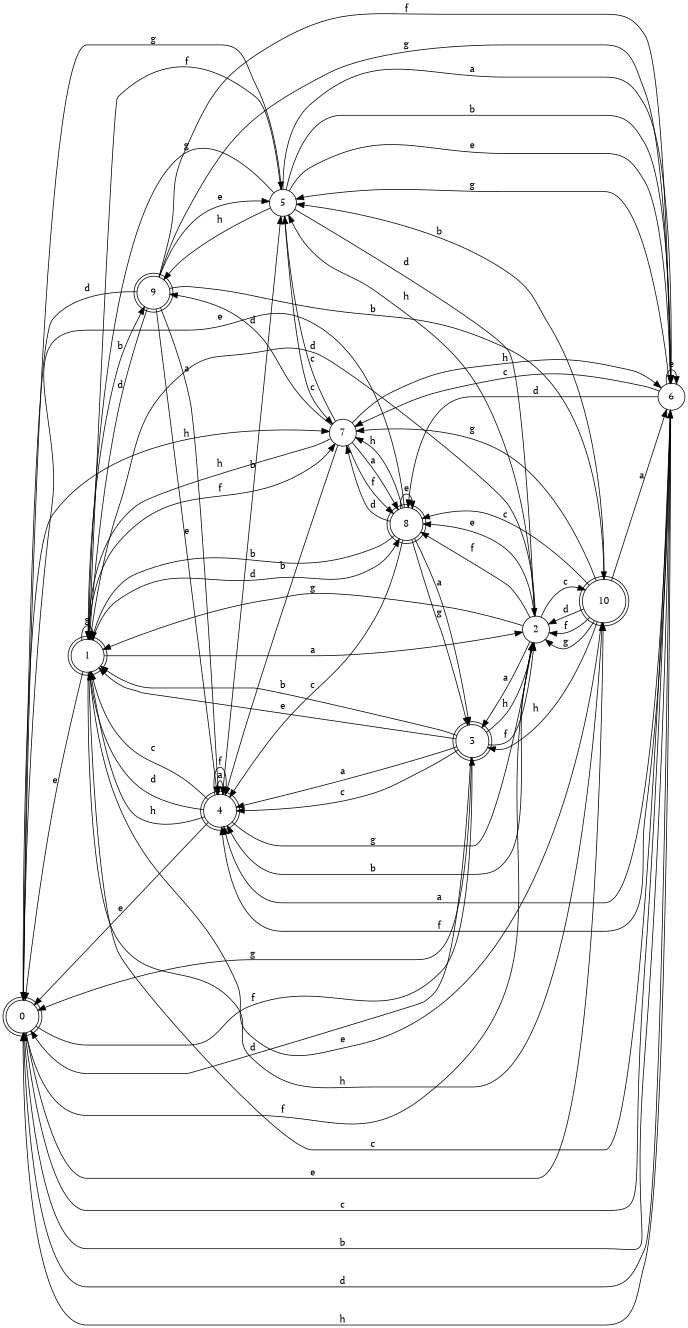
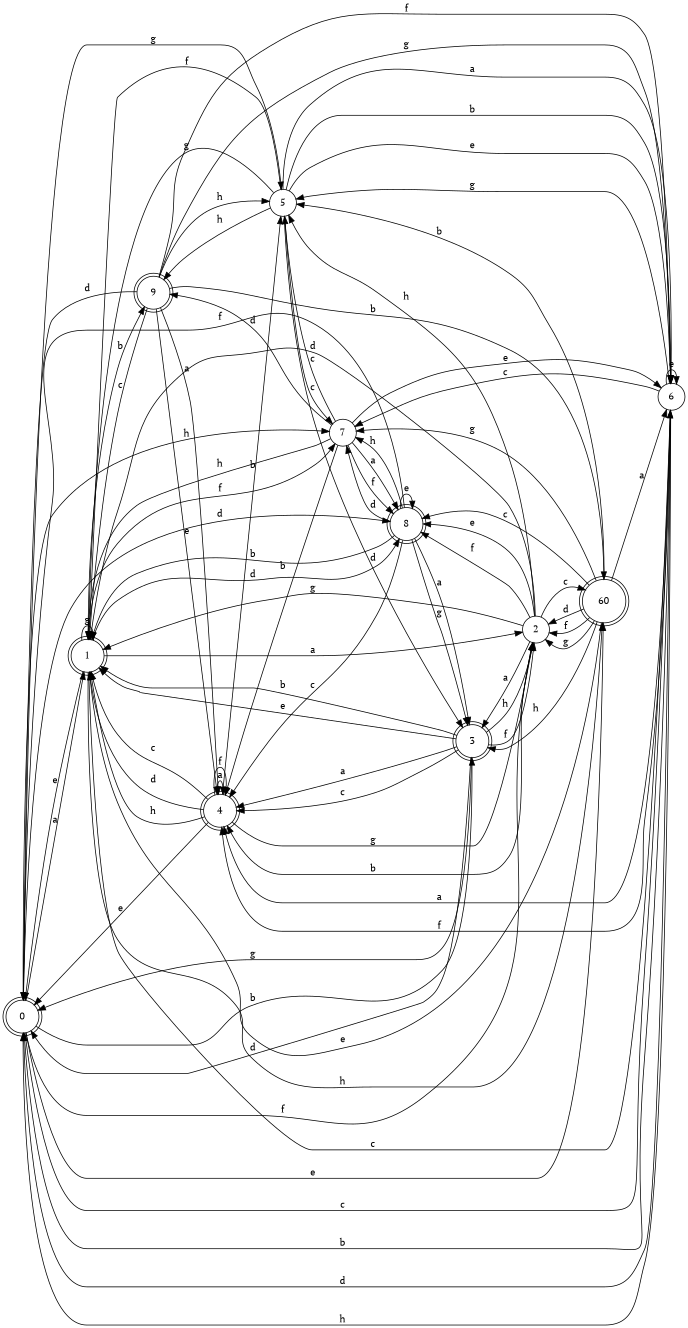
(220, 197) -> (220, 197)
(220, 317) -> (220, 317)
(490, 334) -> (335, 481)
(506, 358) -> (506, 358)
(121, 385) -> (121, 385)
(499, 397) -> (61, 634)
(604, 601) -> (604, 601)
none -> (54, 840)
(253, 998) -> (253, 998)
